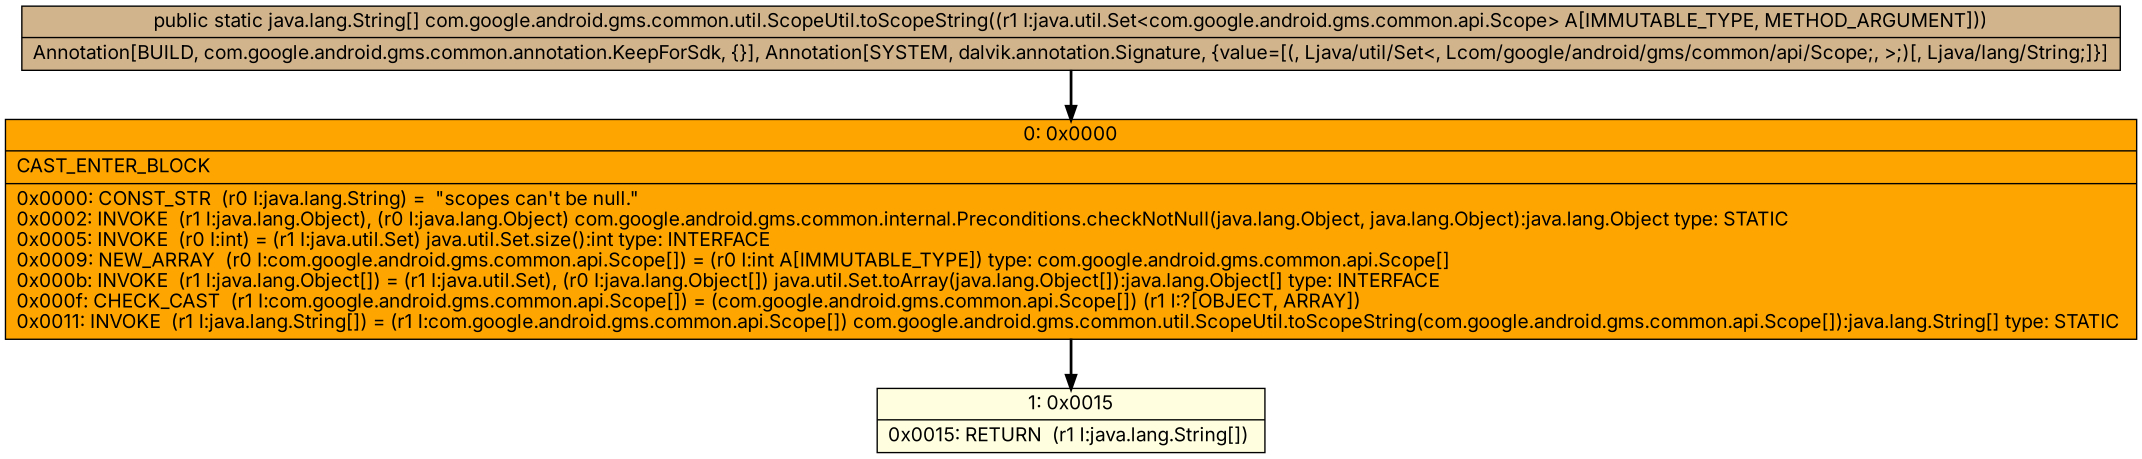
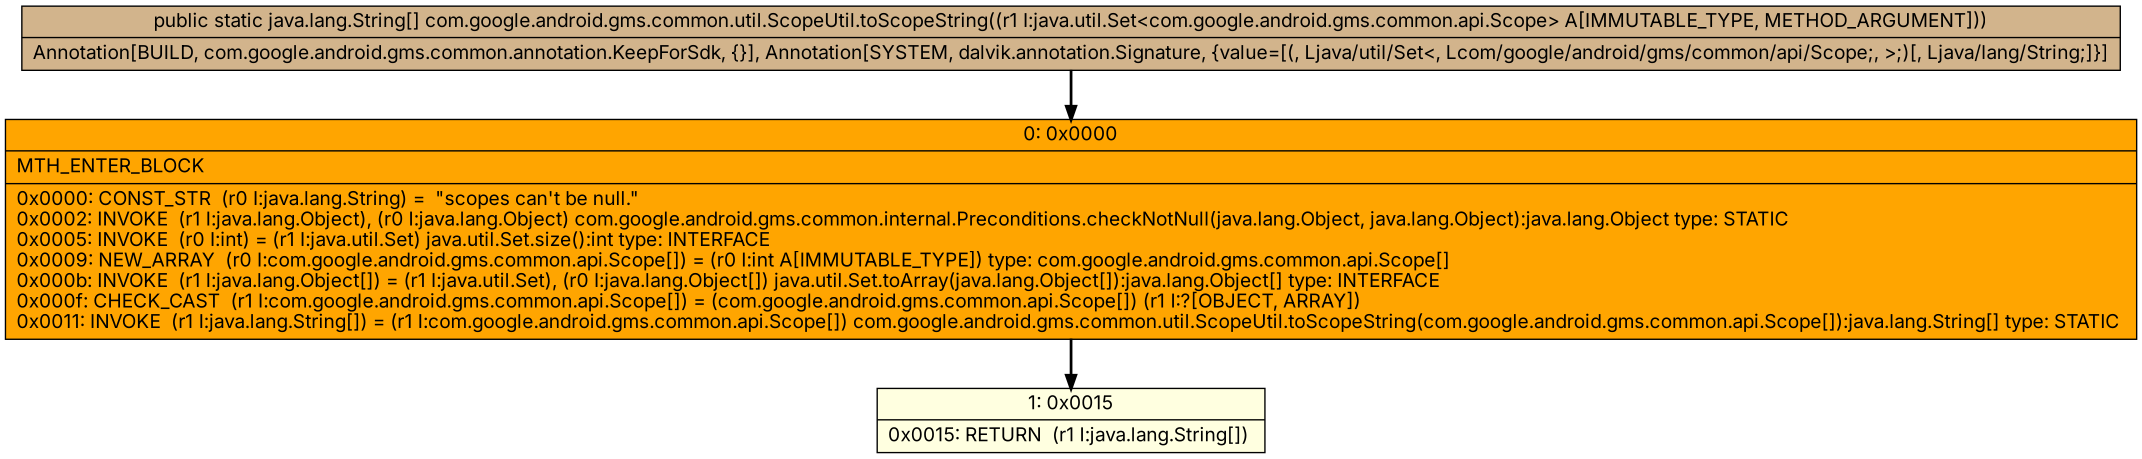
(114, 167) -> (111, 167)
